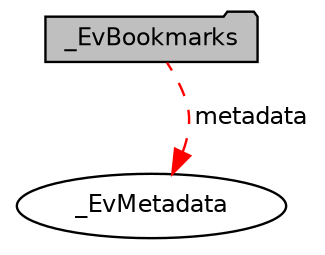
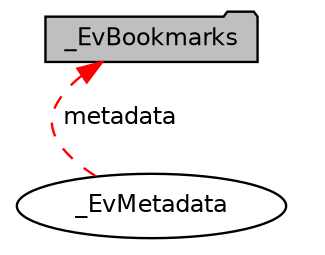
(187, 105) -> (53, 130)
